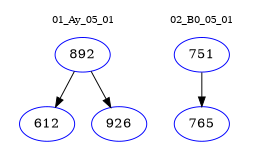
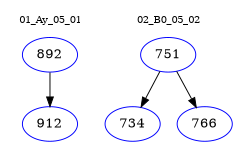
(202, 21) -> (169, 21)
(47, 124) -> (50, 124)
(119, 124) -> none
none -> (133, 124)
(202, 124) -> (205, 124)
